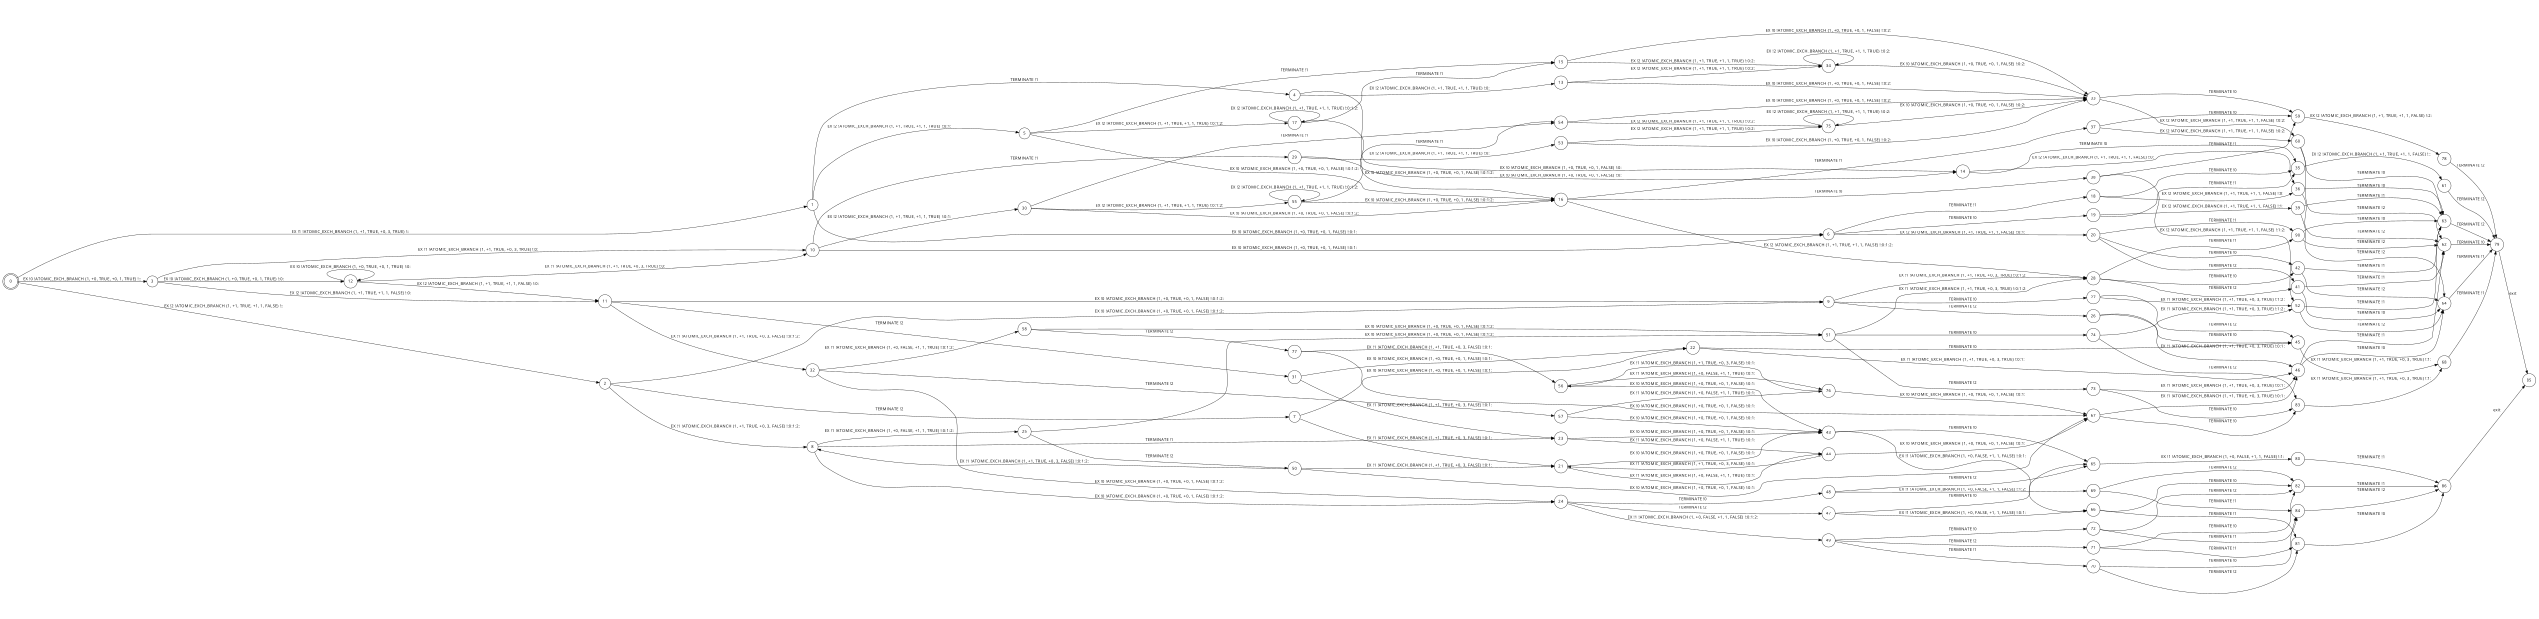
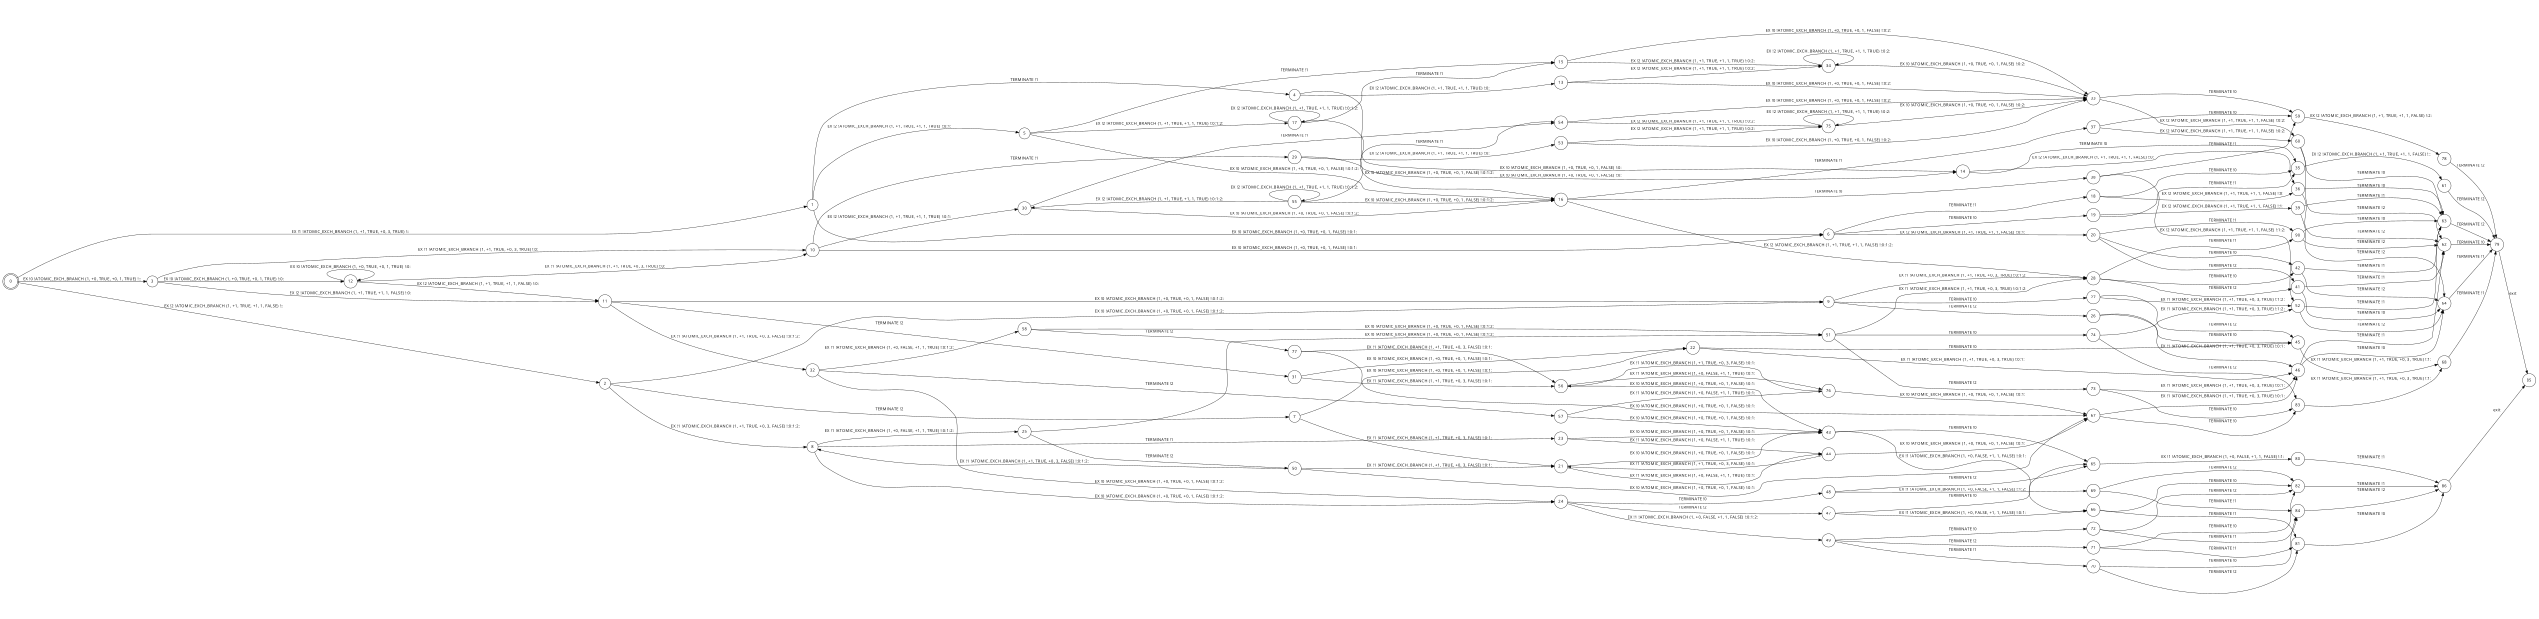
(1158, 210) -> (1161, 202)
(1423, 421) -> (1426, 386)
